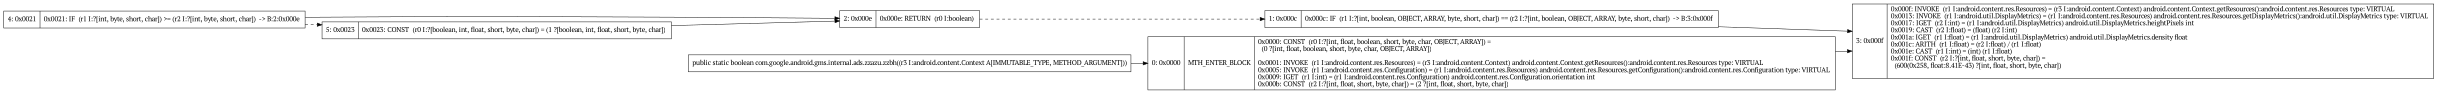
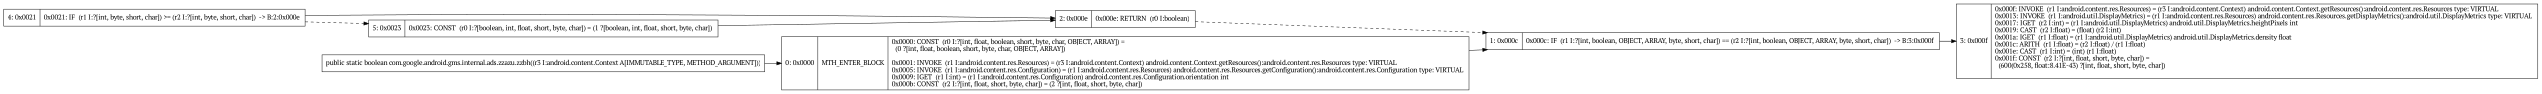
(1841, 51) -> (1476, 50)
